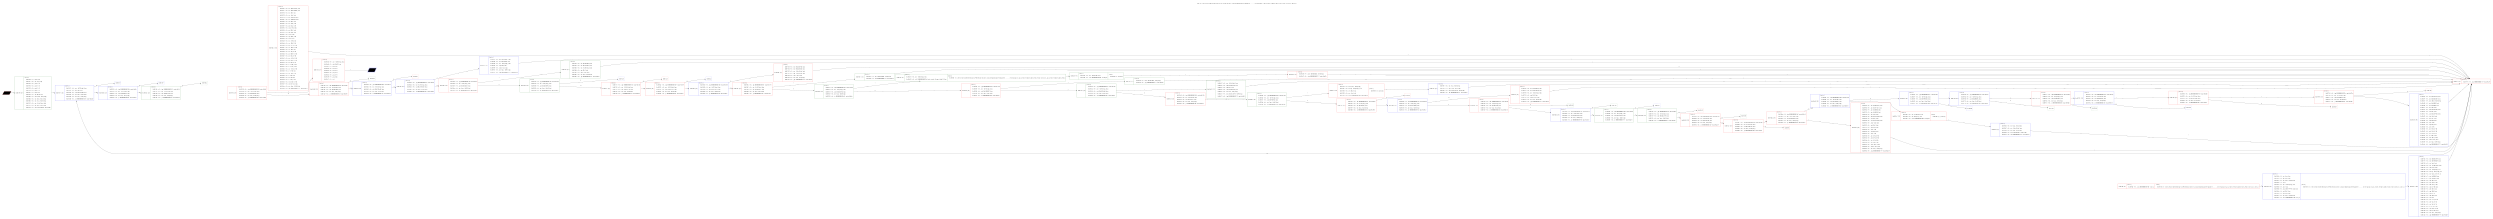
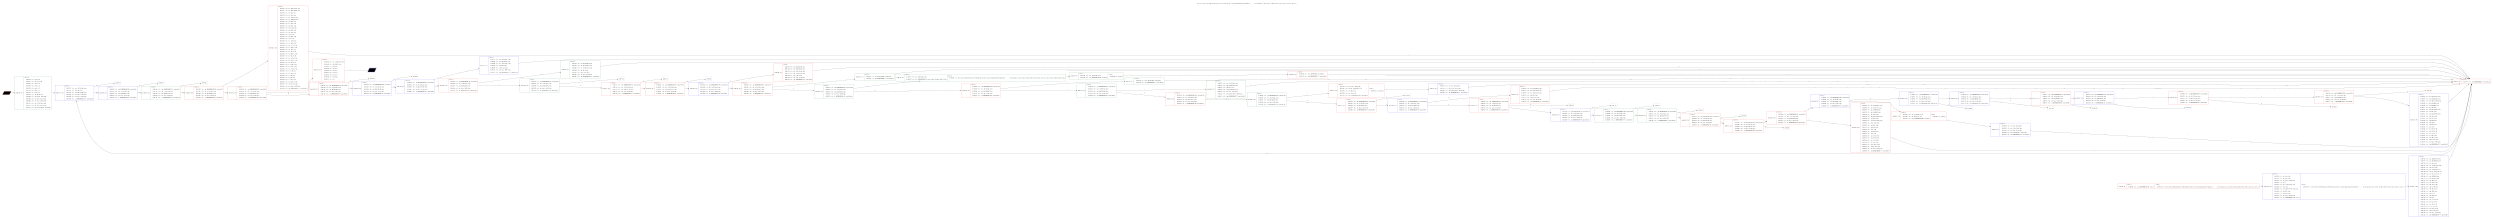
none -> (204, 93)
